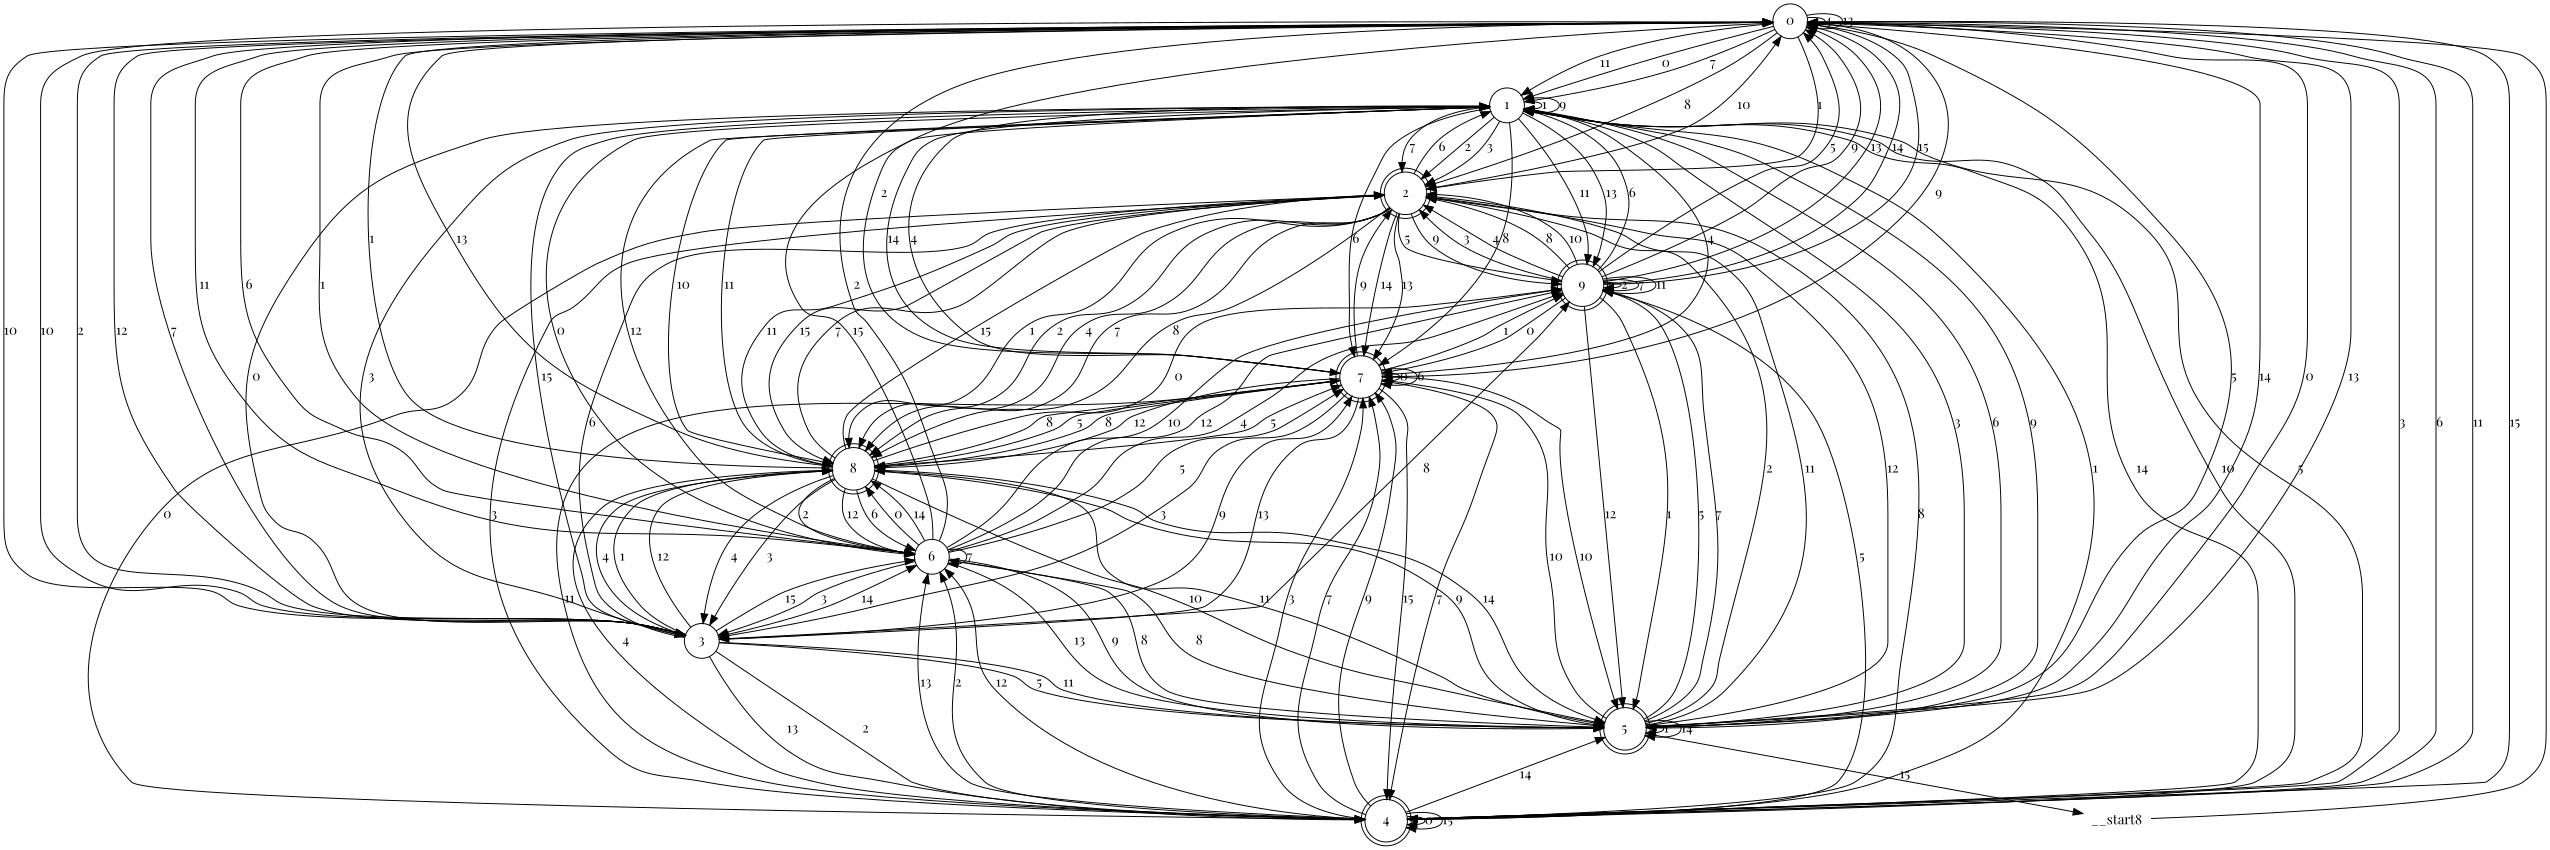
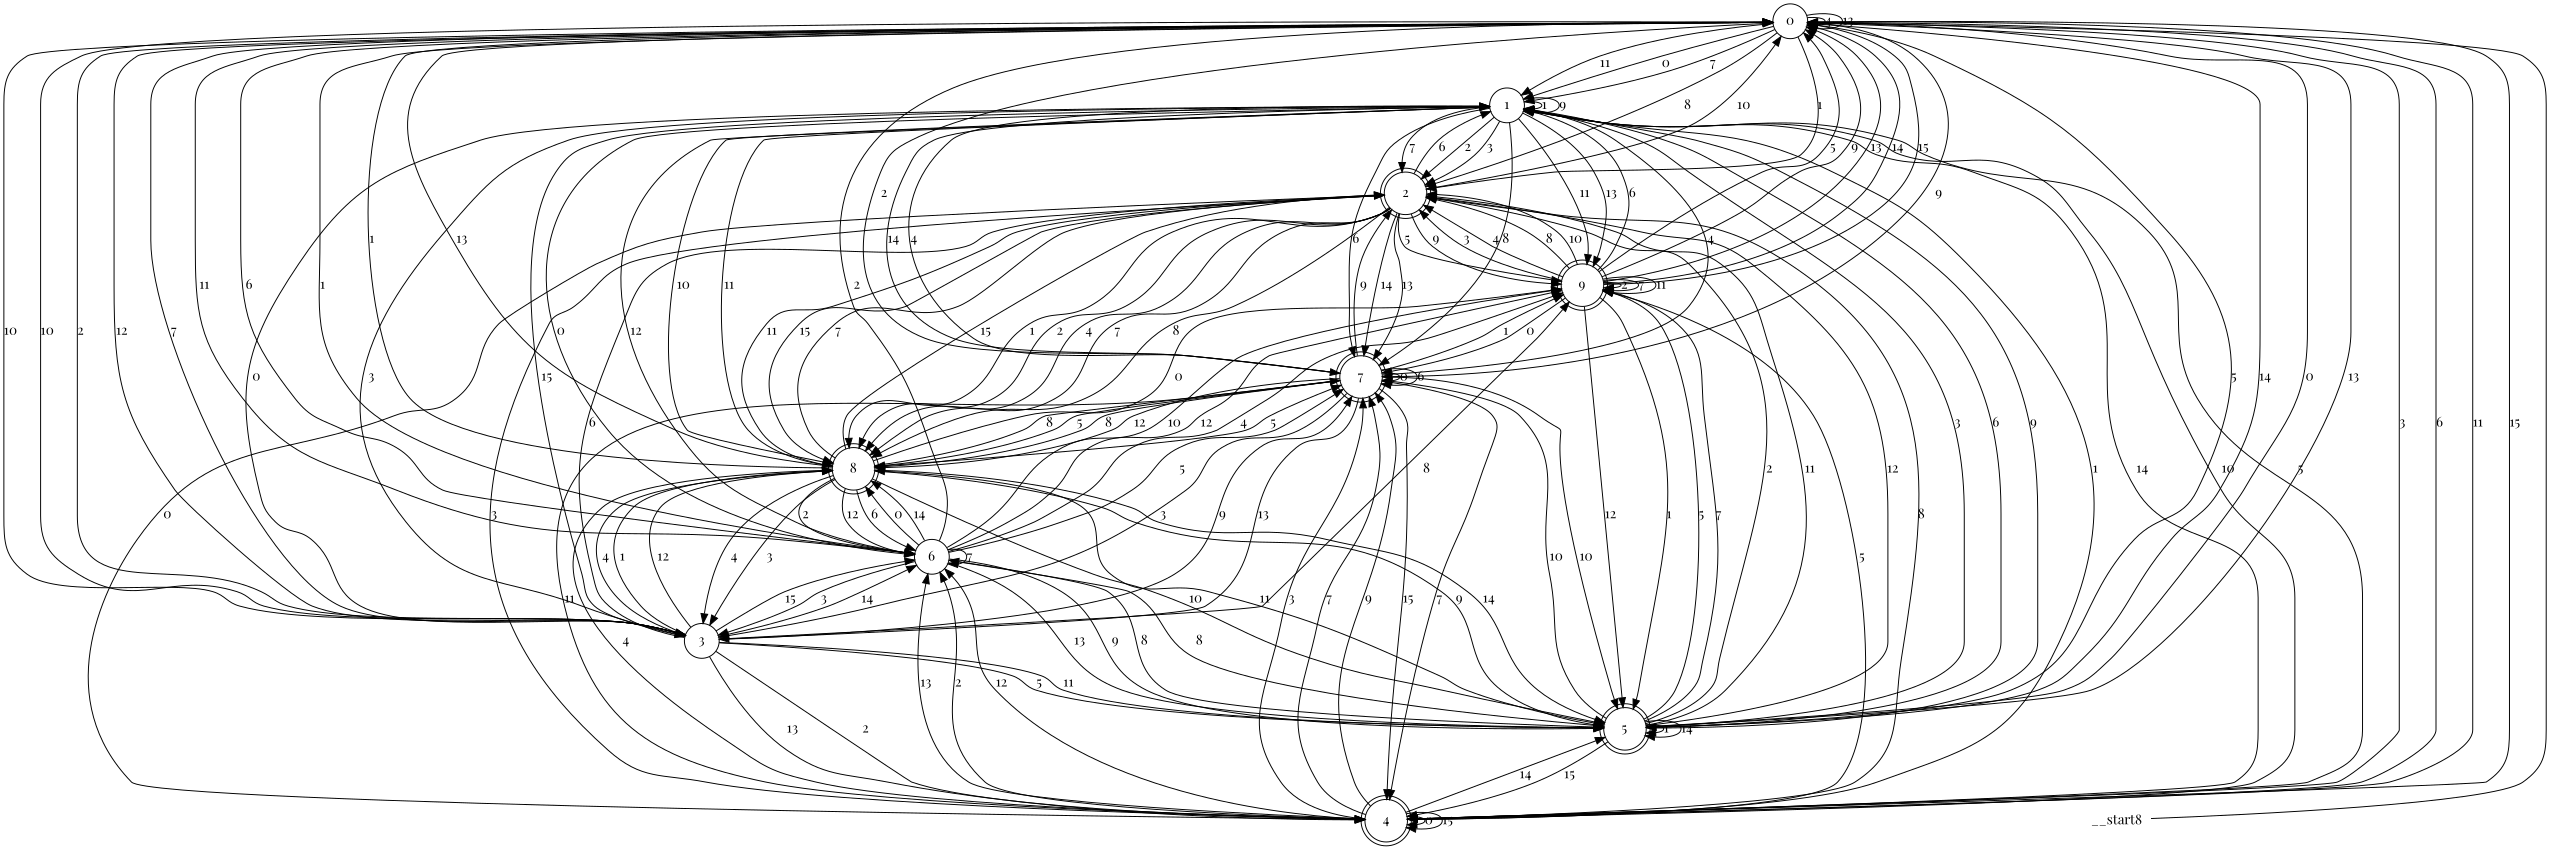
(842, 180) -> none
(1838, 769) -> (1517, 789)
